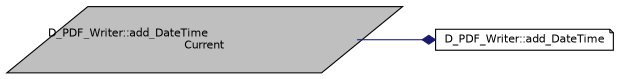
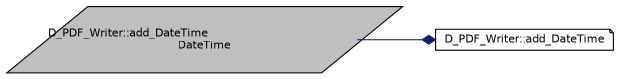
(205, 40) -> (205, 40)
